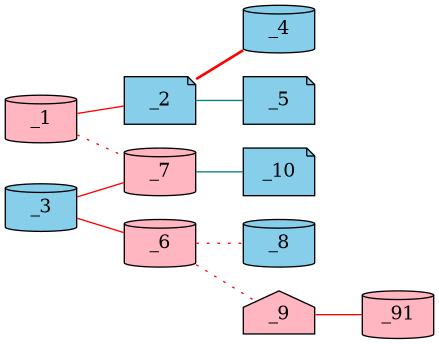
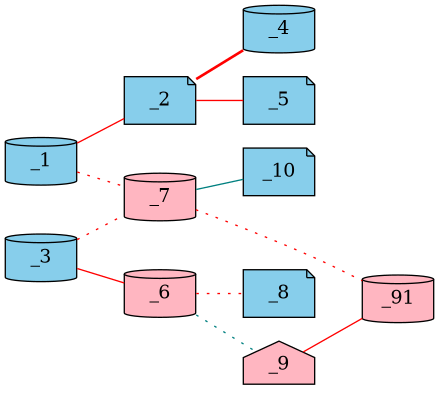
(220, 100) -> (220, 100)
(41, 119) -> (41, 161)
(101, 190) -> (101, 227)
(279, 243) -> (279, 294)
none -> (280, 243)
(226, 283) -> (226, 333)
